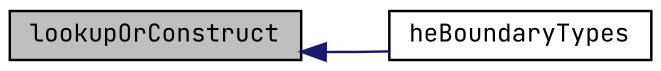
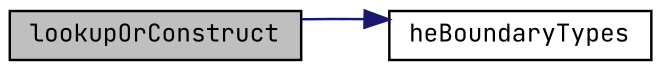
(358, 52) -> (333, 19)
